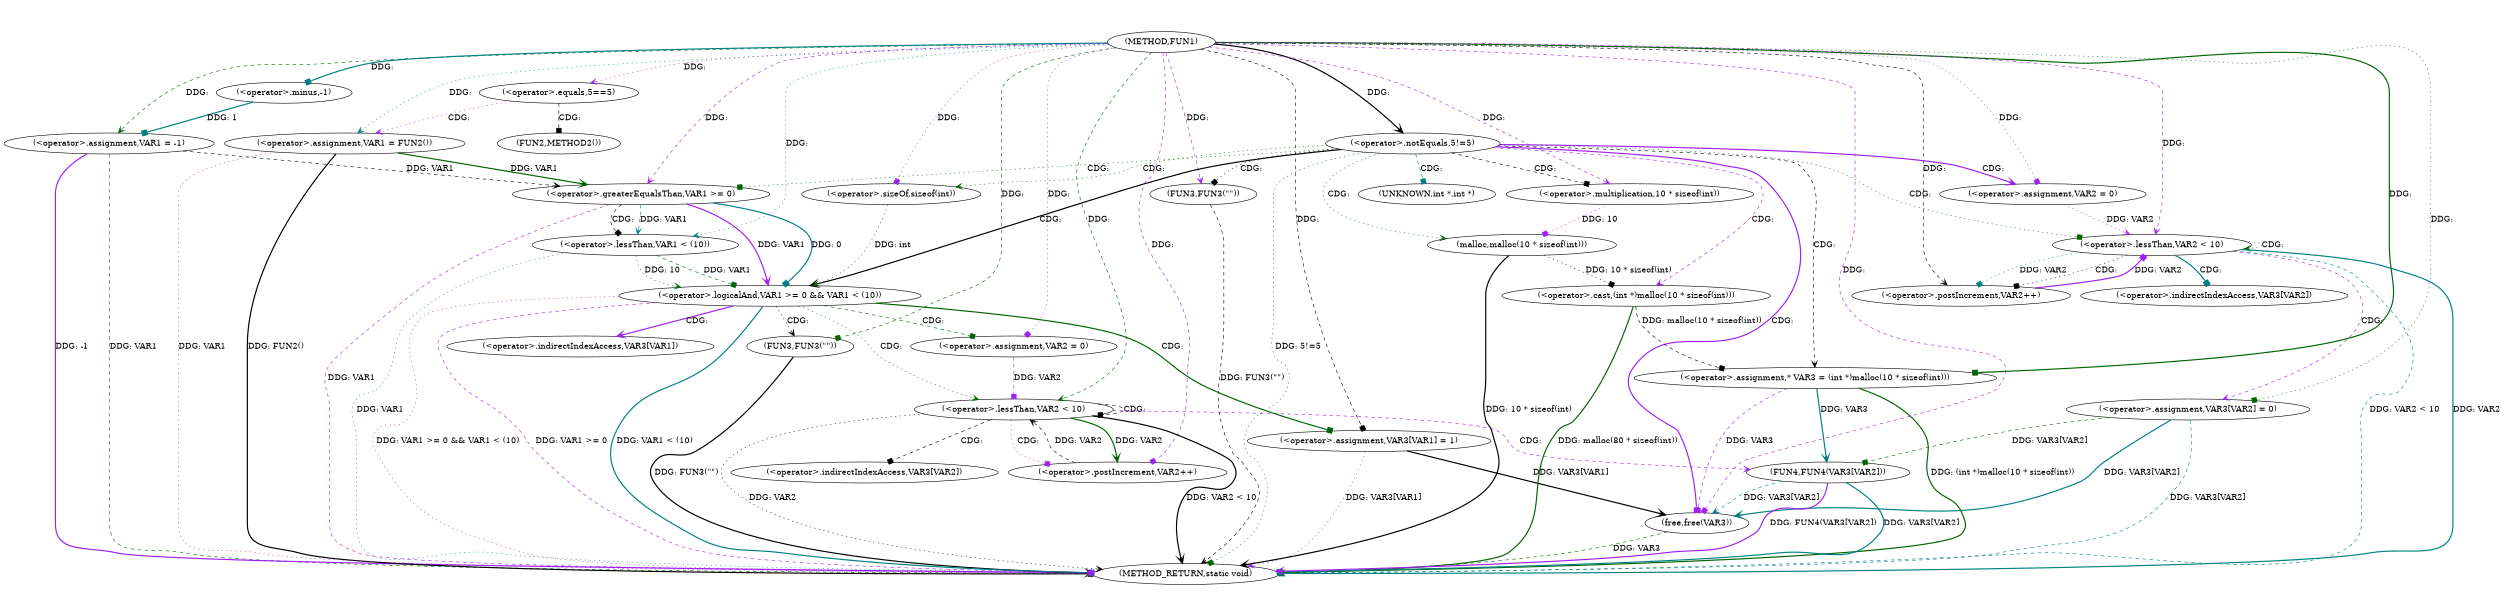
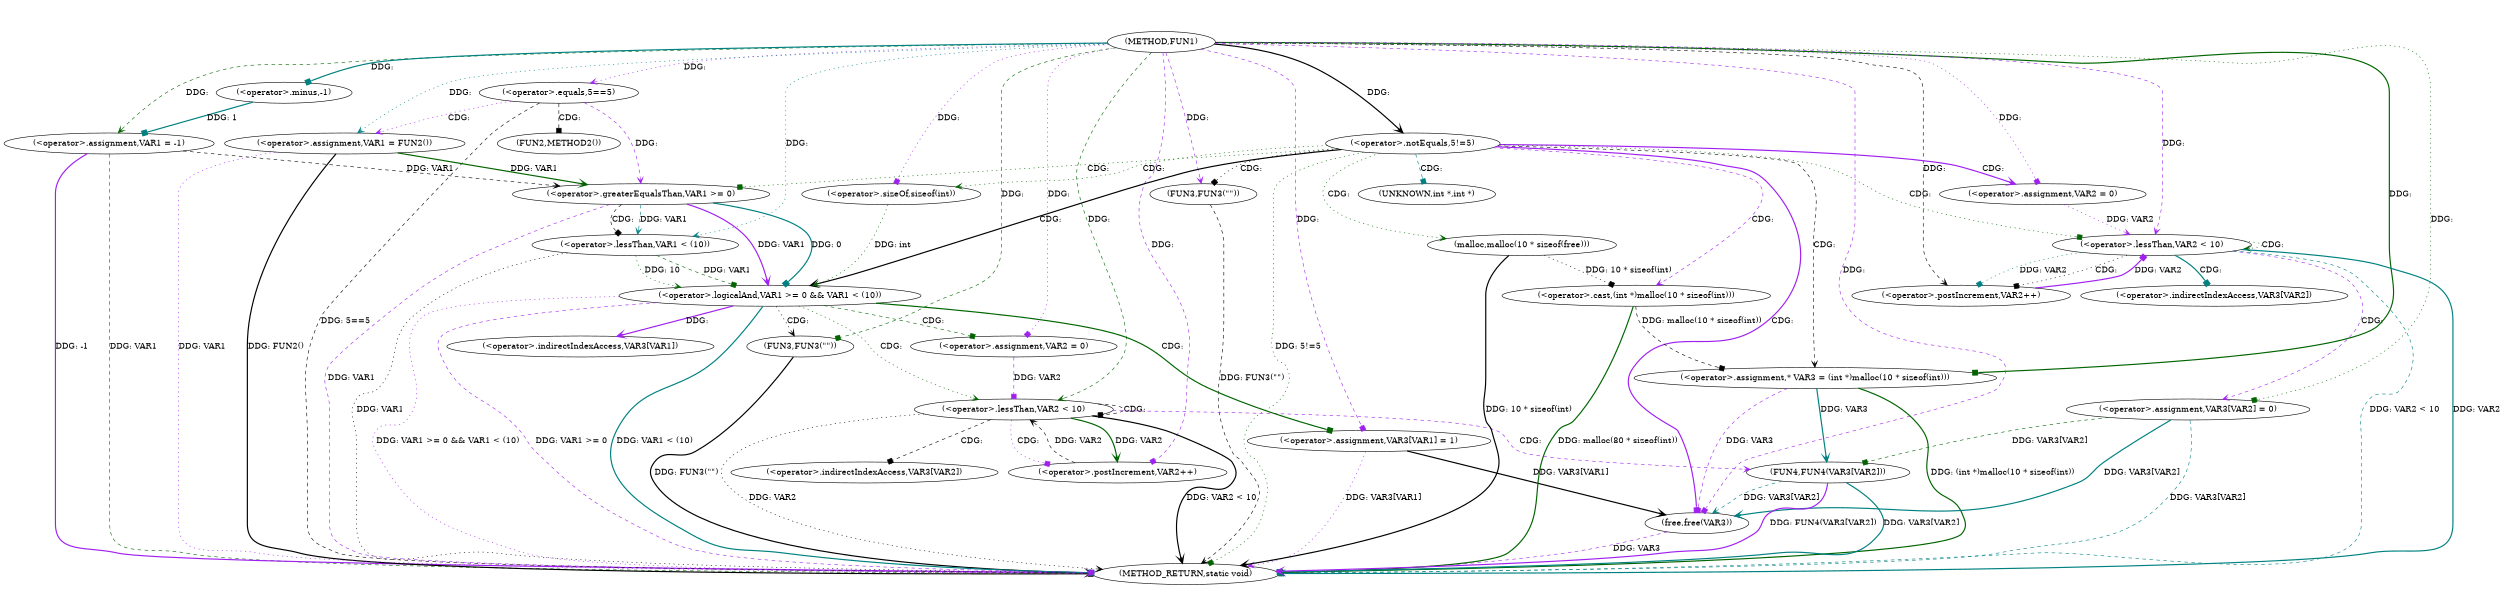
(793, 59) -> (624, 131)
(1630, 194) -> none
(1296, 210) -> (1296, 210)
(1522, 245) -> (1522, 245)
(699, 321) -> (699, 321)
none -> (334, 551)
(510, 554) -> (510, 554)
(1506, 560) -> (1506, 560)
